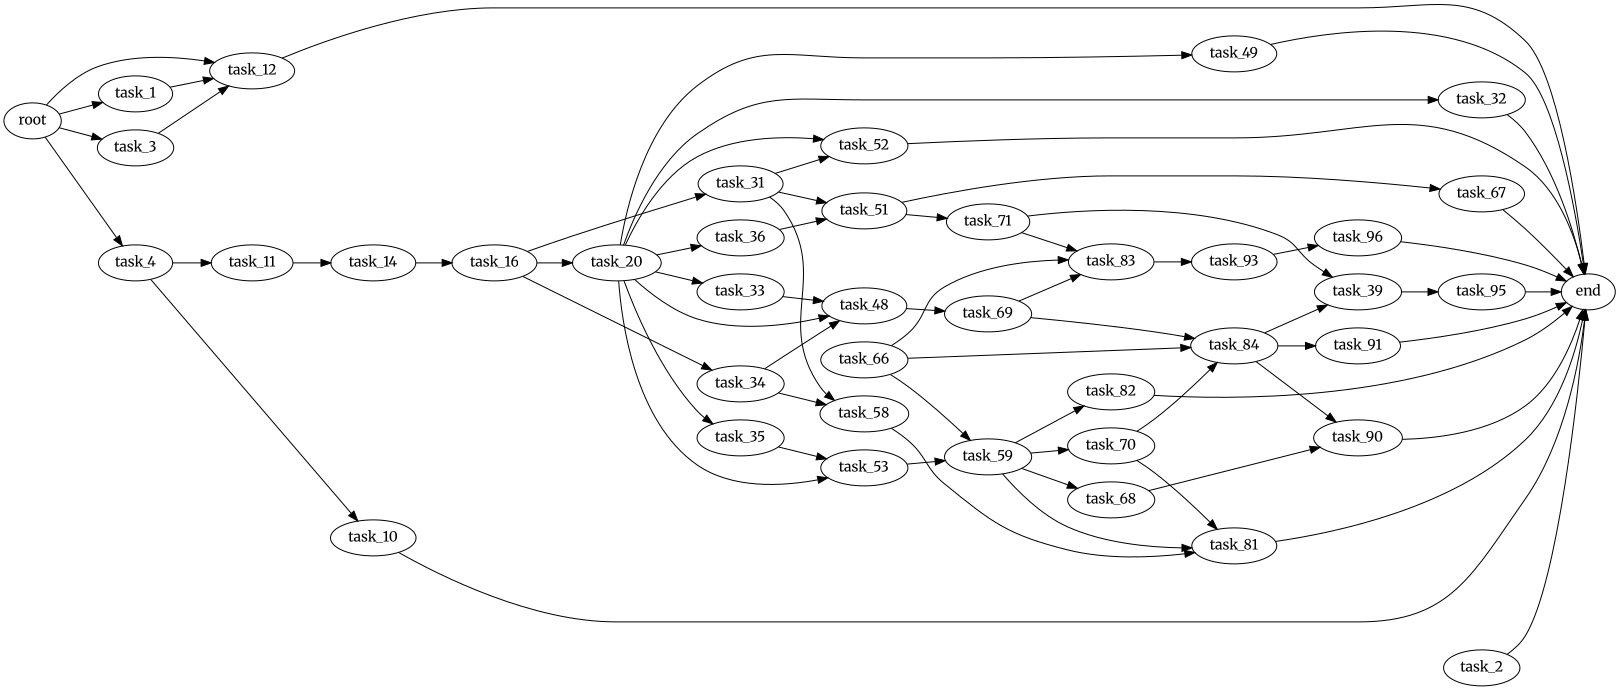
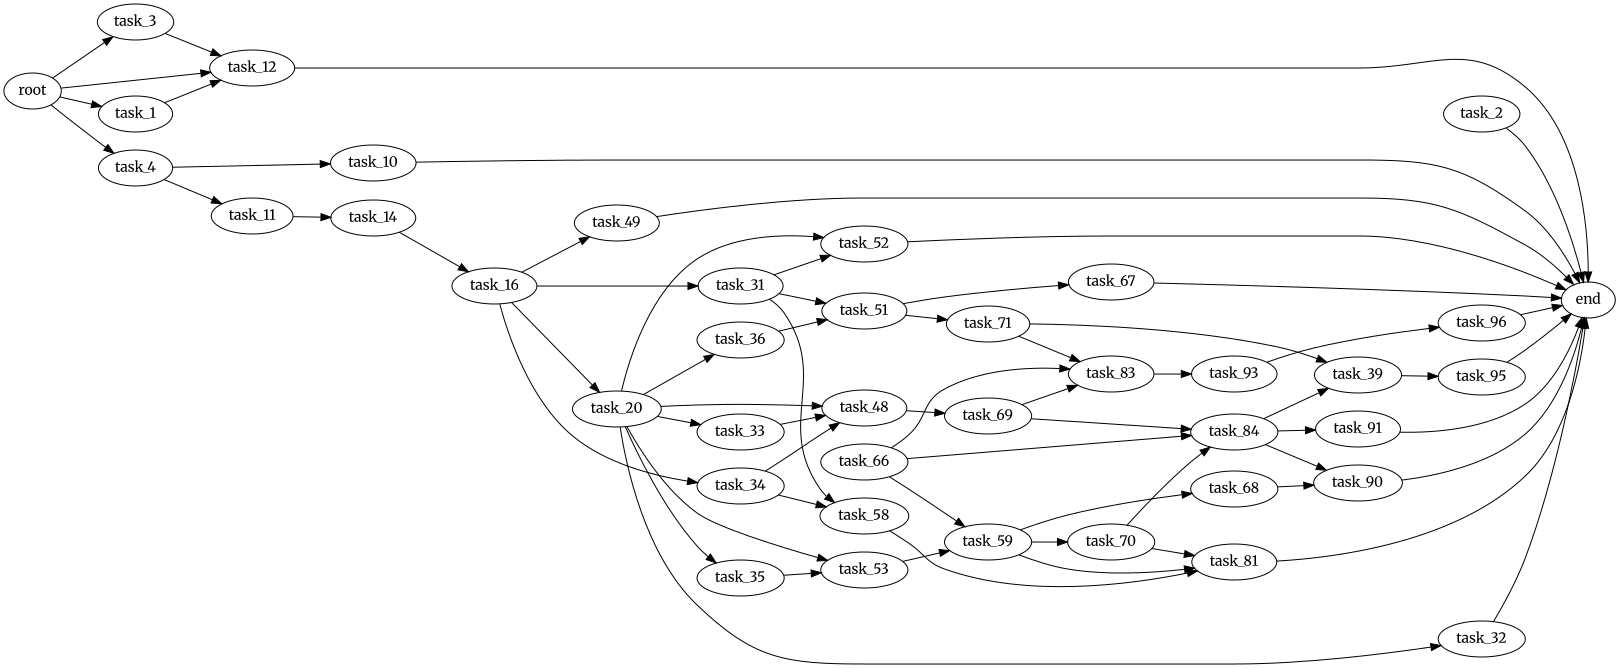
(845, 57) -> (551, 257)
(1111, 392) -> none
